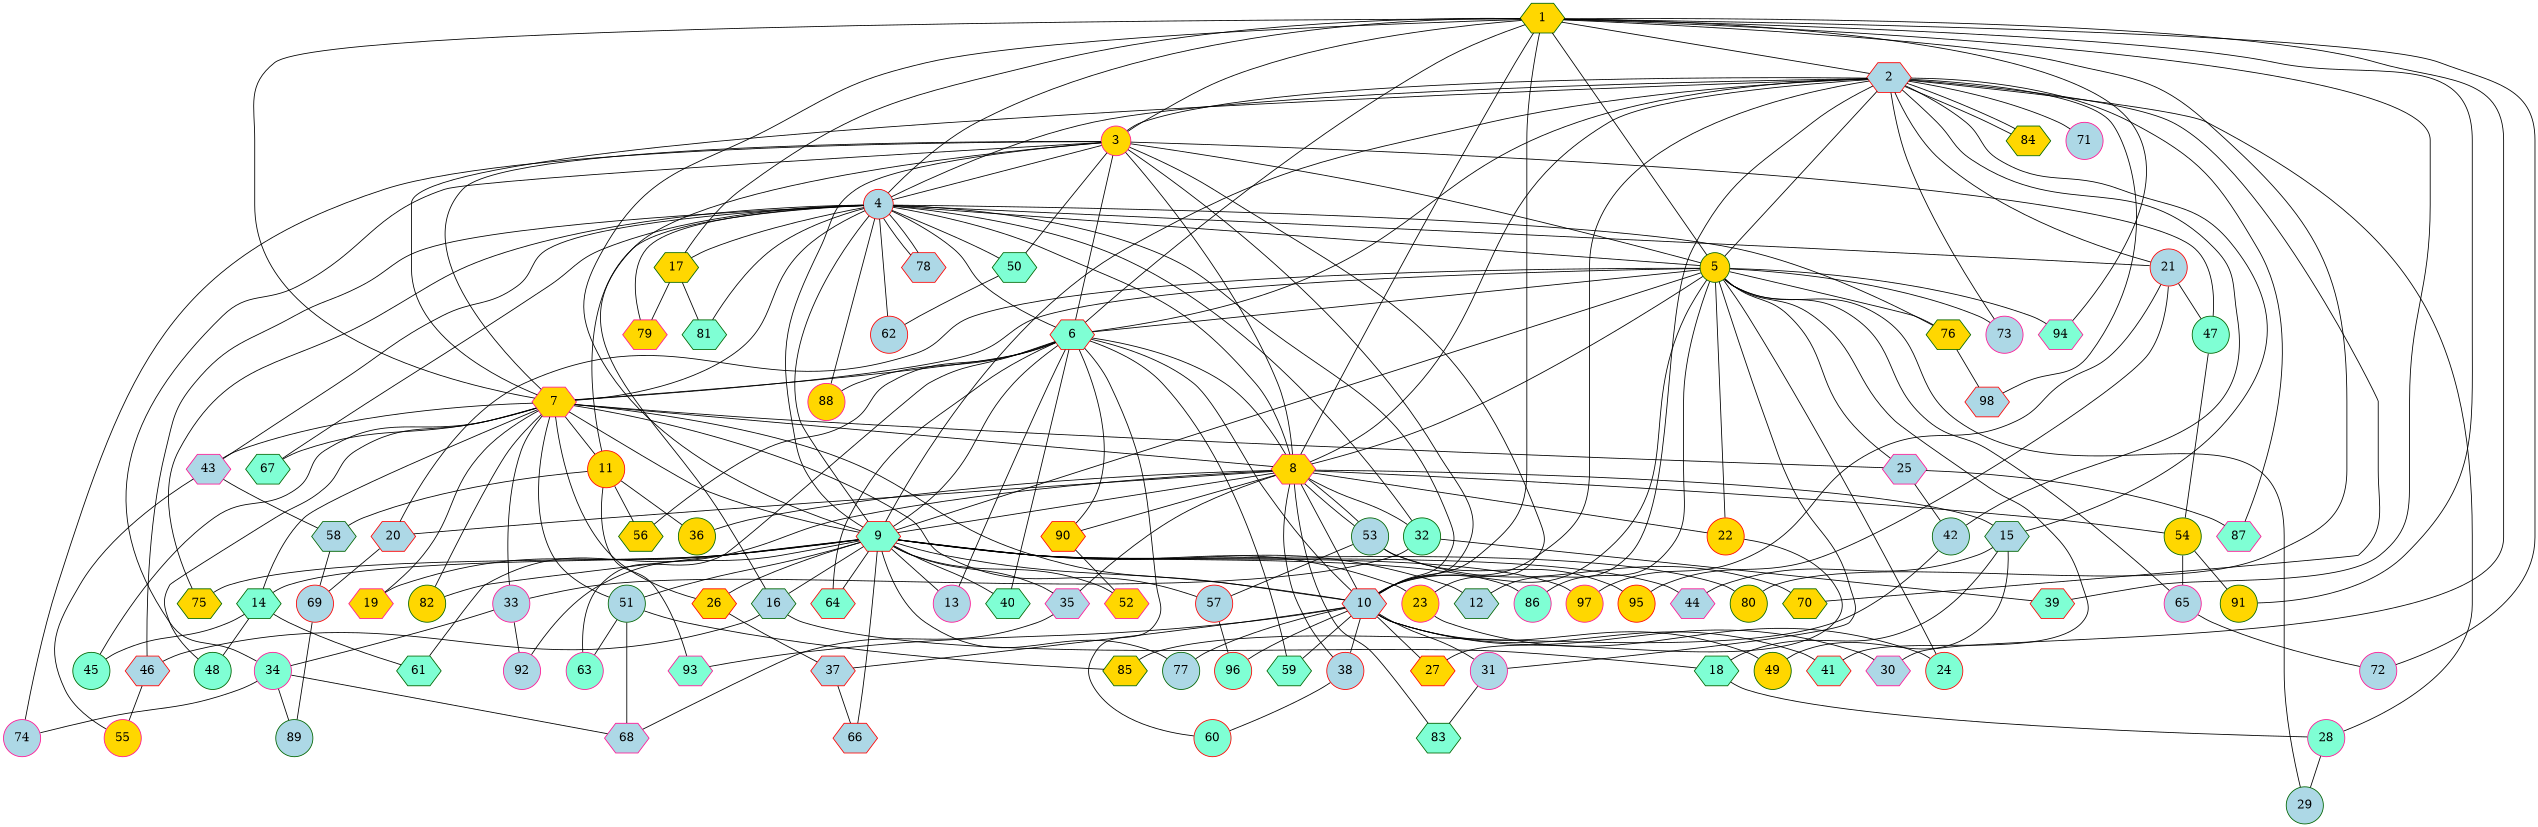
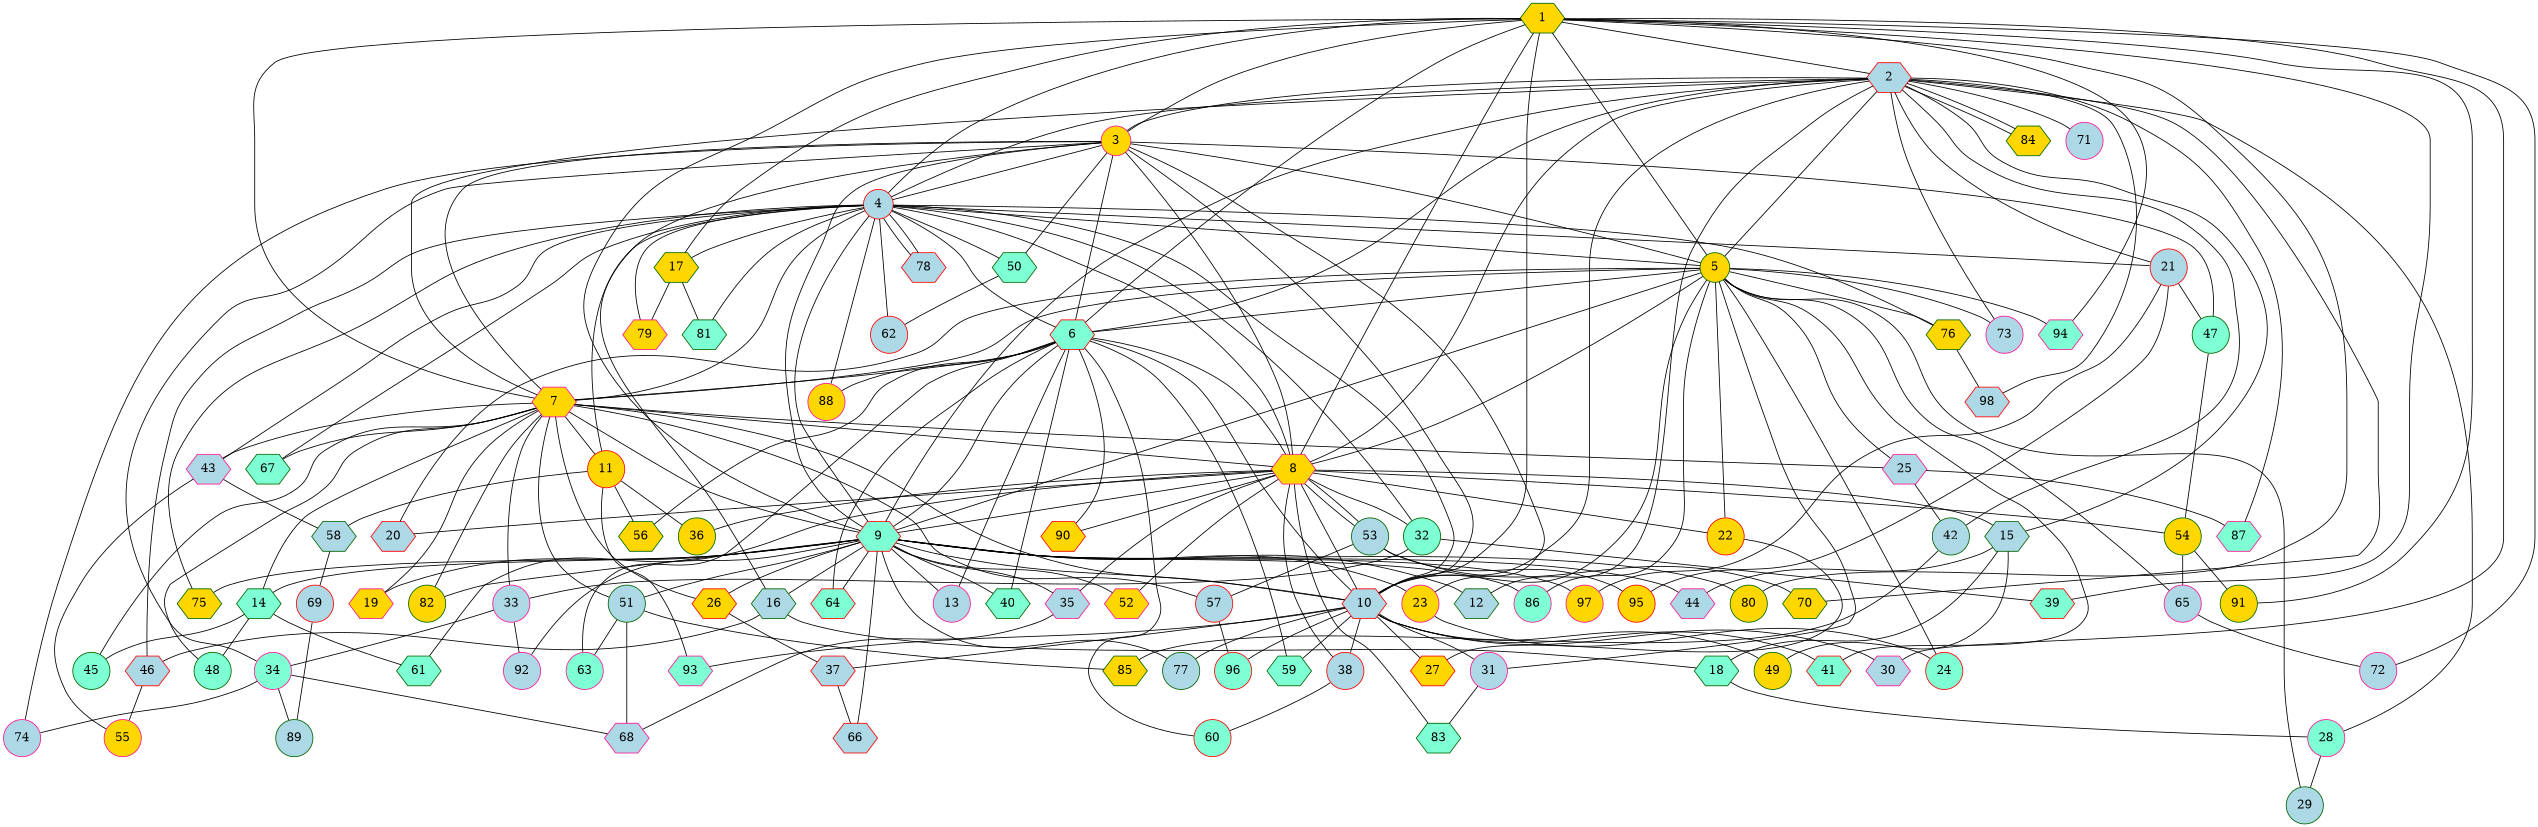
(366, 560) -> none
(1089, 564) -> (1206, 531)
